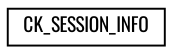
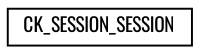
(86, 27) -> (100, 27)
